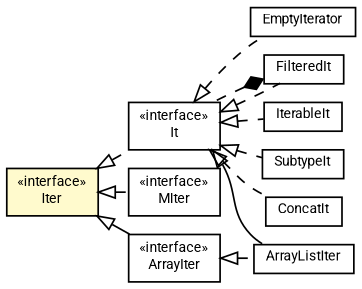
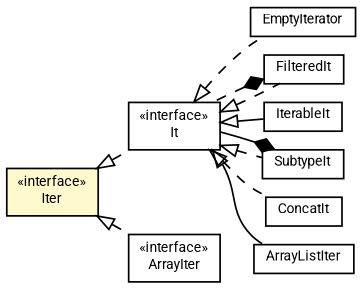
(251, 120) -> (251, 120)
none -> (237, 137)
(174, 192) -> none
(121, 229) -> (121, 229)
(245, 258) -> none
